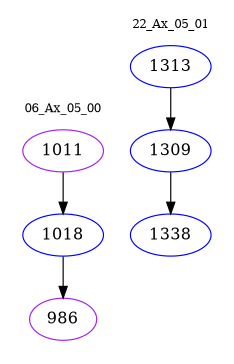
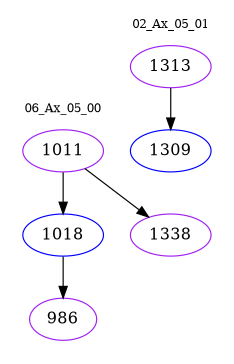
(171, 25) -> (171, 25)
(171, 67) -> (171, 67)
(171, 187) -> (105, 184)
(171, 235) -> (171, 235)
